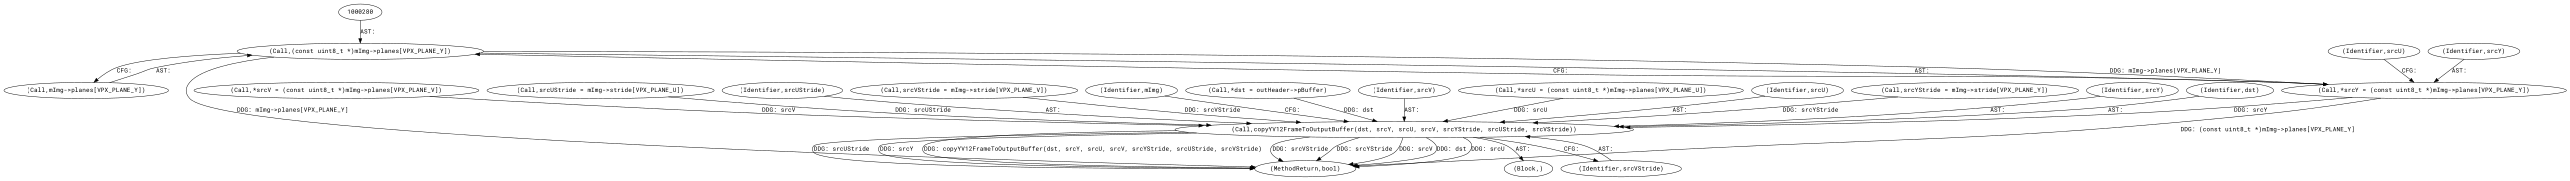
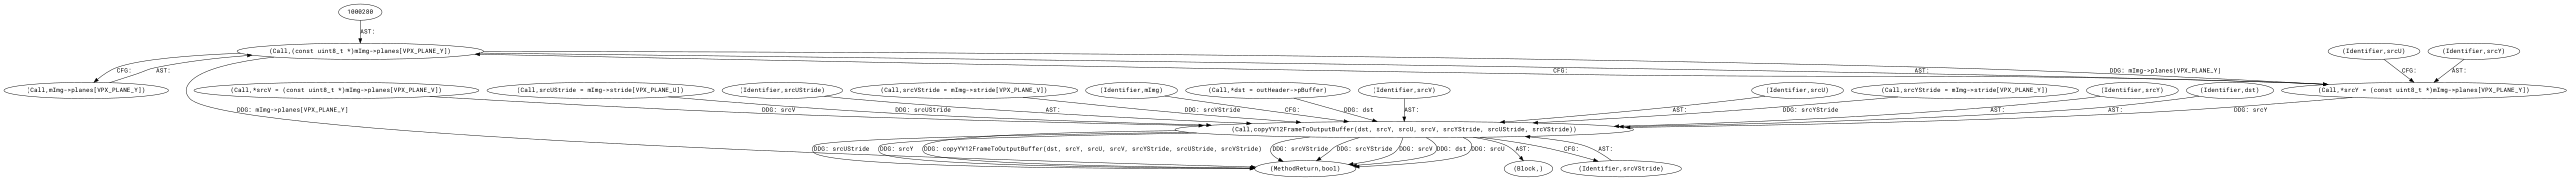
(1601, 90) -> none
(1870, 141) -> none
